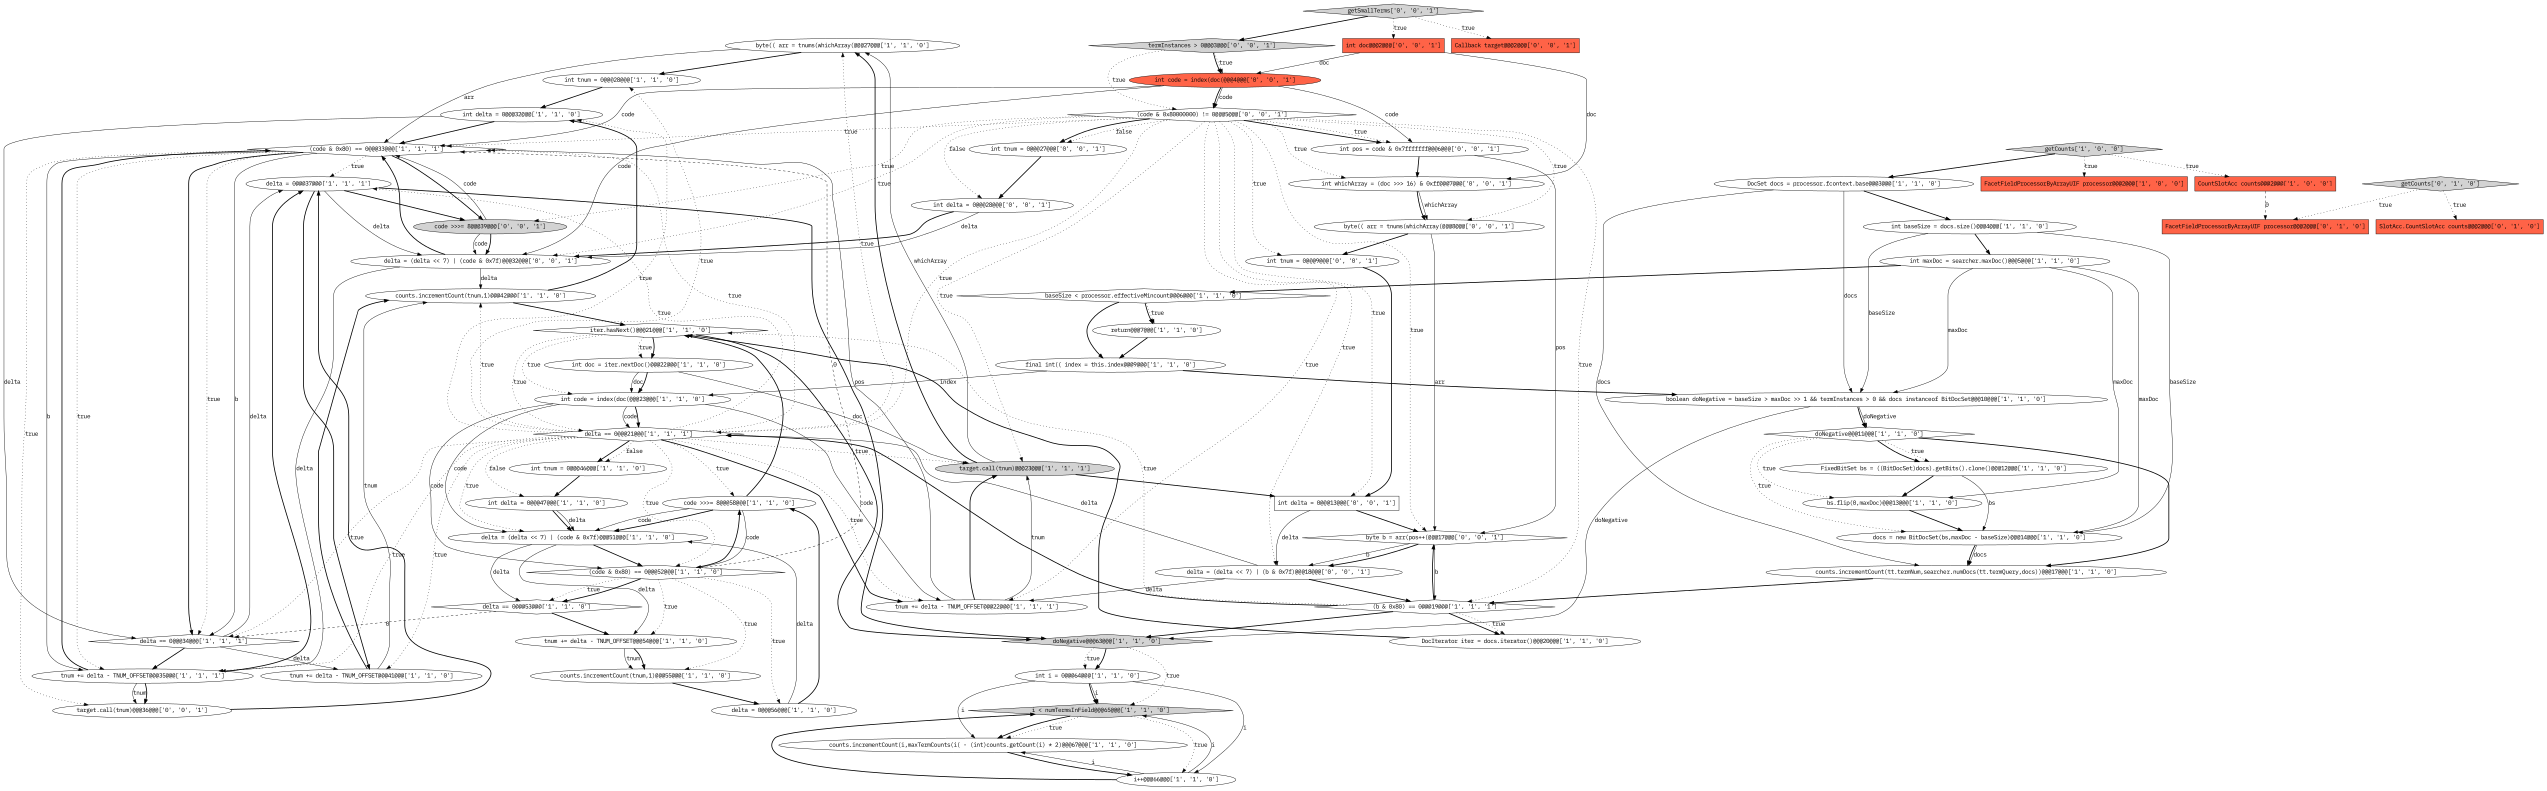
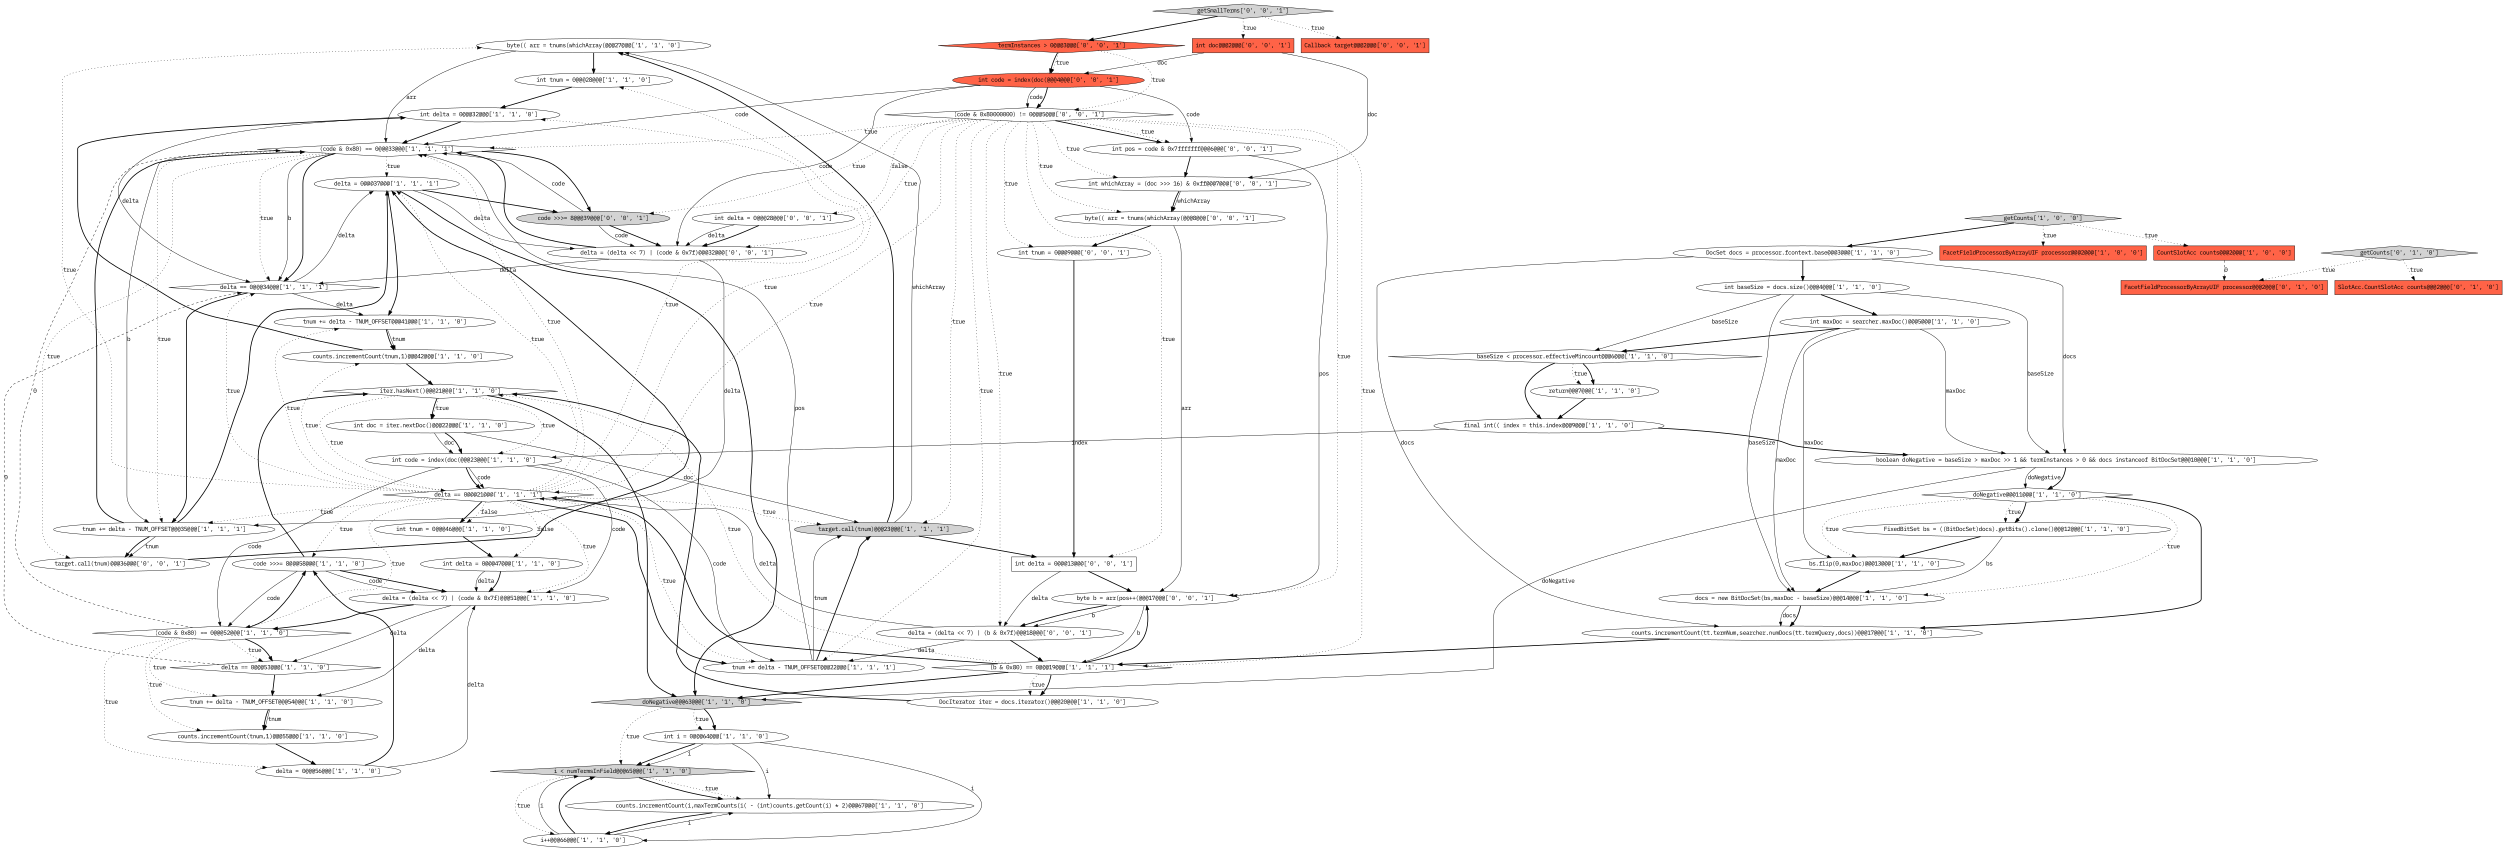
(1212, 46) -> (1062, 46)
(1048, 149) -> none
(481, 277) -> (466, 271)
none -> (1690, 322)
(1435, 538) -> (1145, 599)
